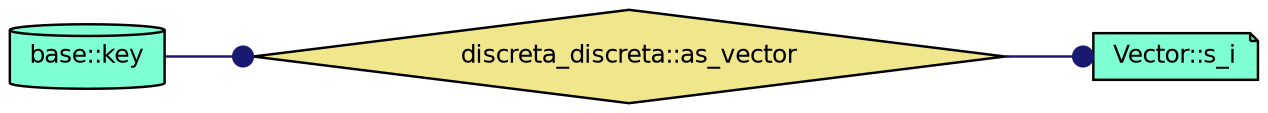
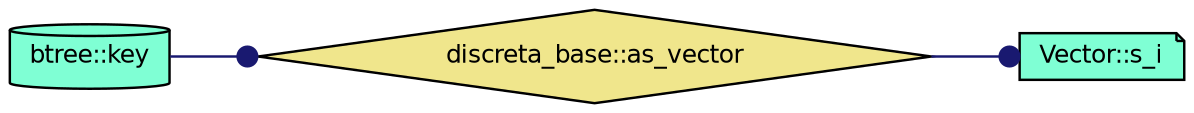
(87, 57) -> (90, 57)
(629, 57) -> (595, 57)
